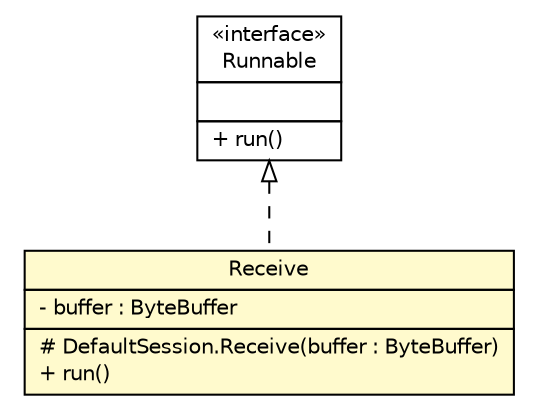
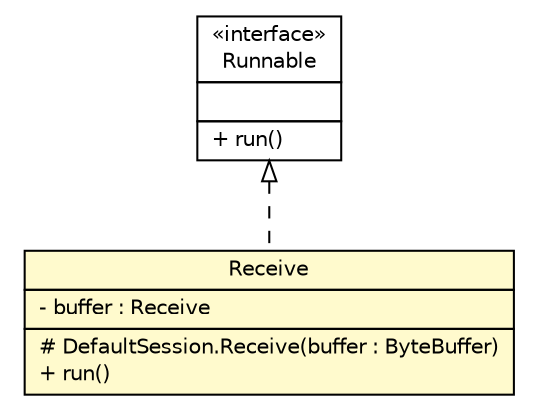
(139, 308) -> (125, 308)
